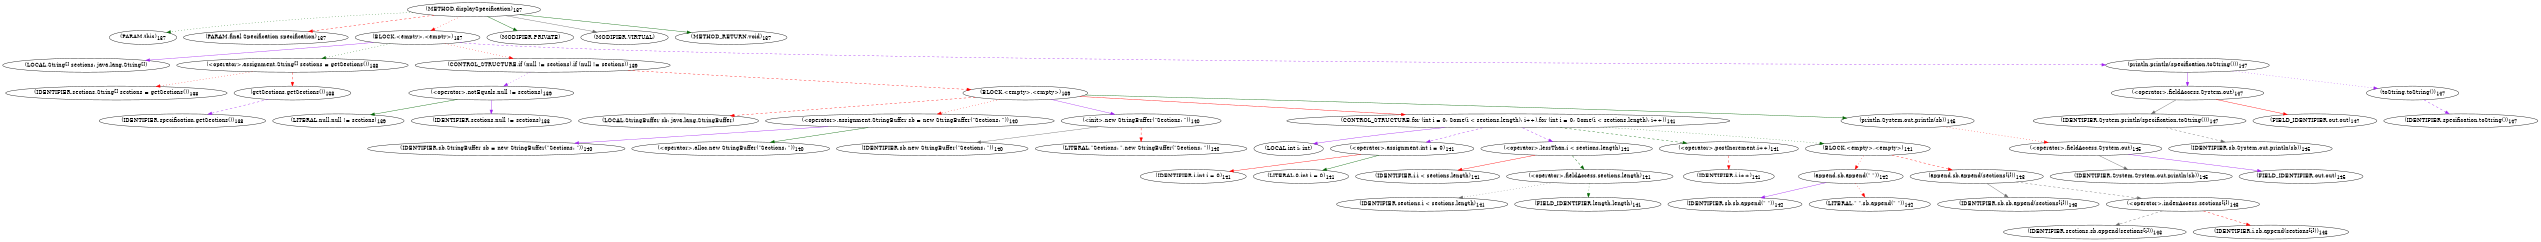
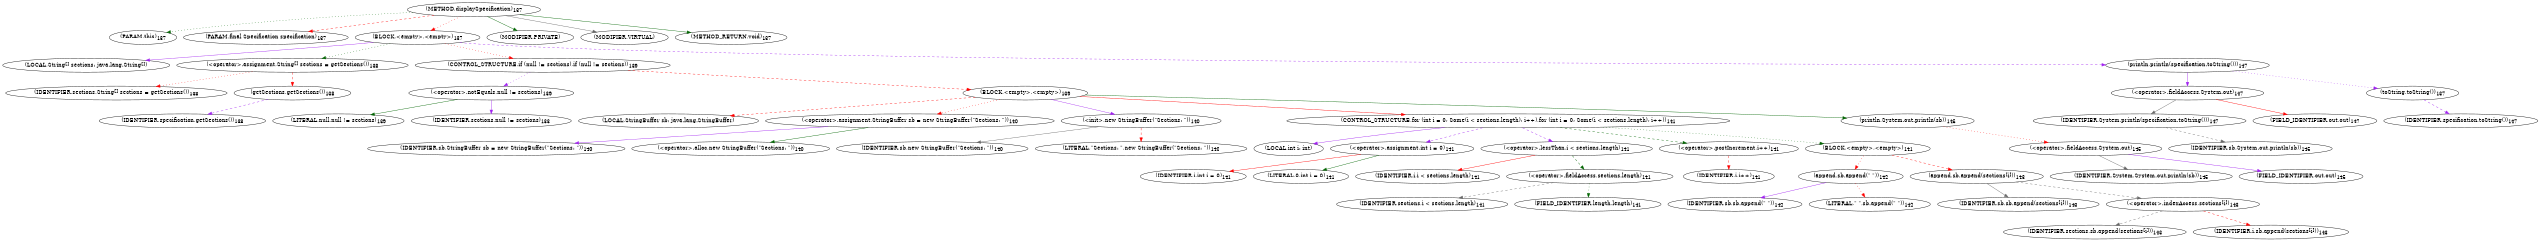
(2441, 92) -> (2441, 92)
(1508, 190) -> (1508, 190)
